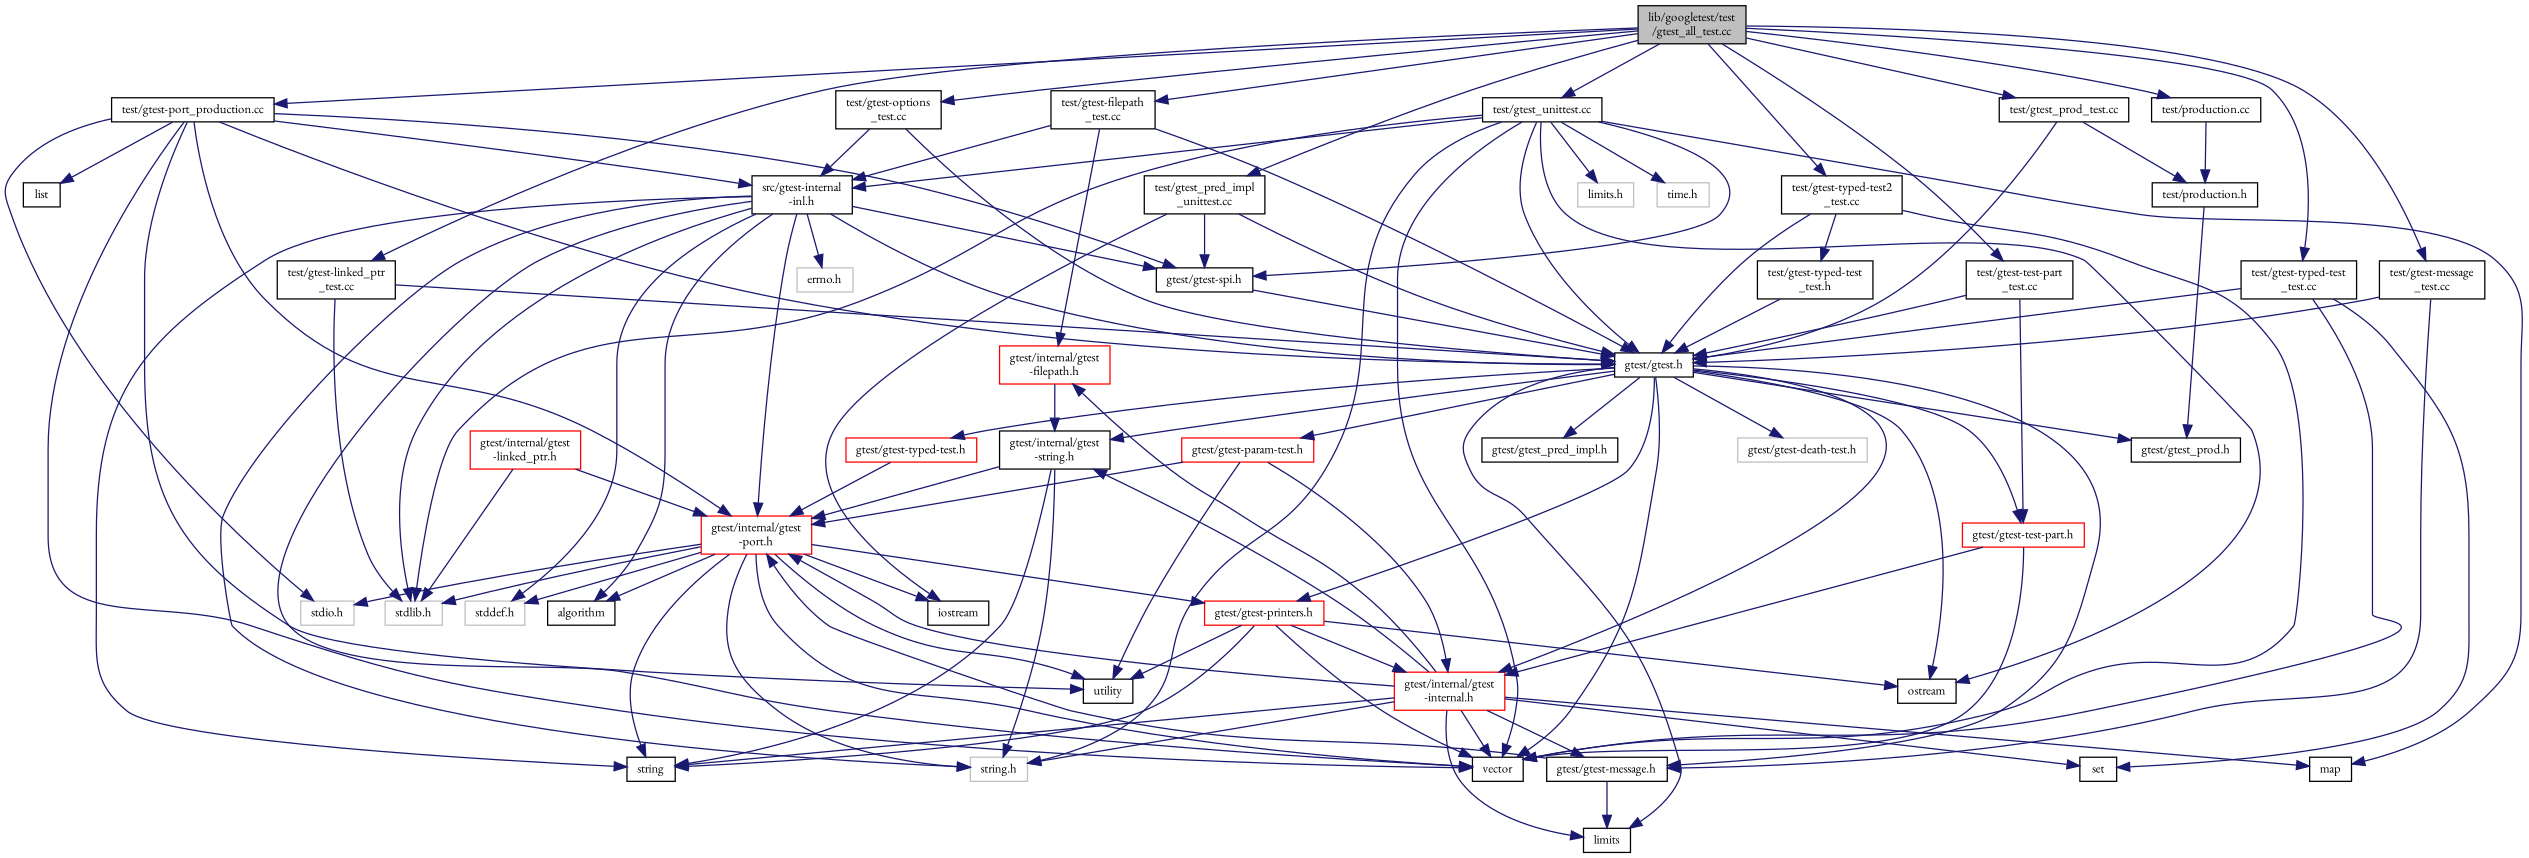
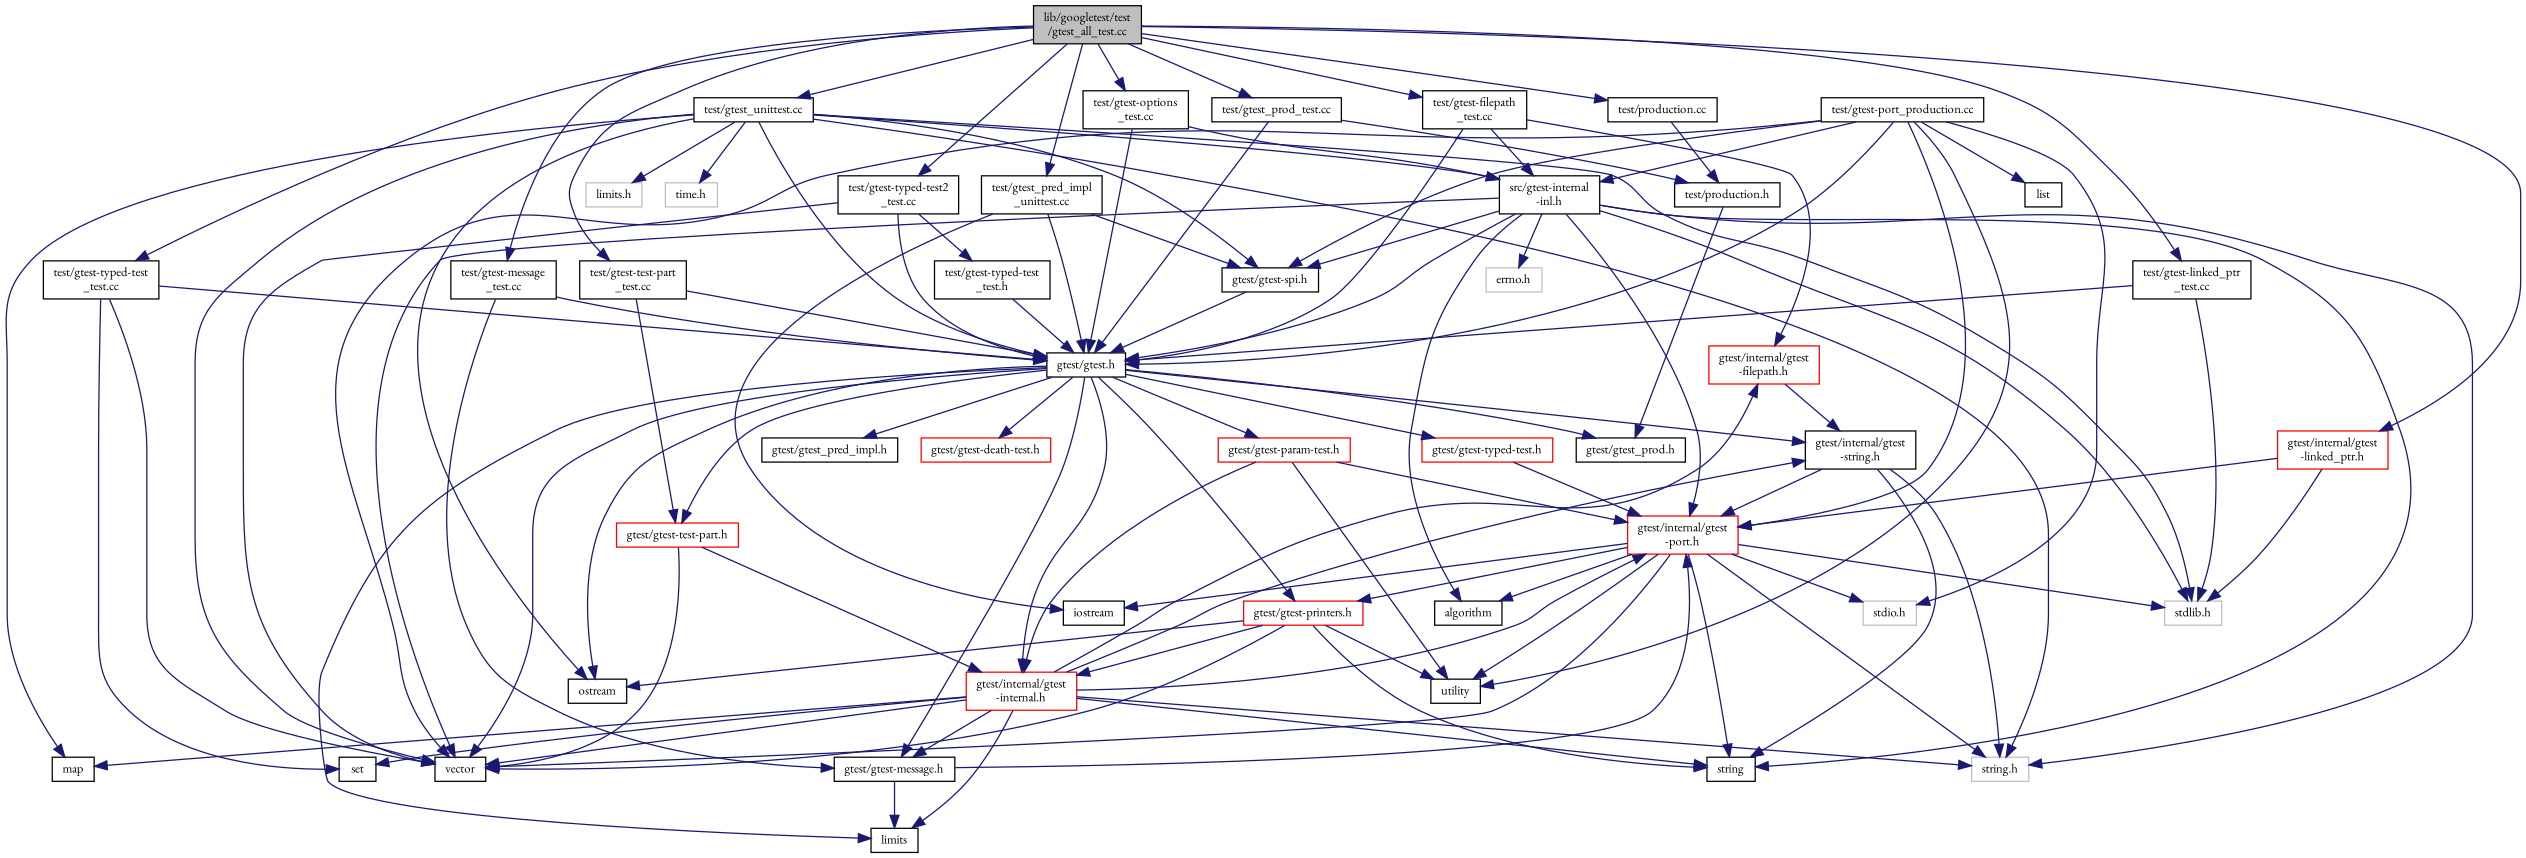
(895, 70) -> (1990, 64)
(1802, 450) -> (986, 450)
(495, 613) -> none
